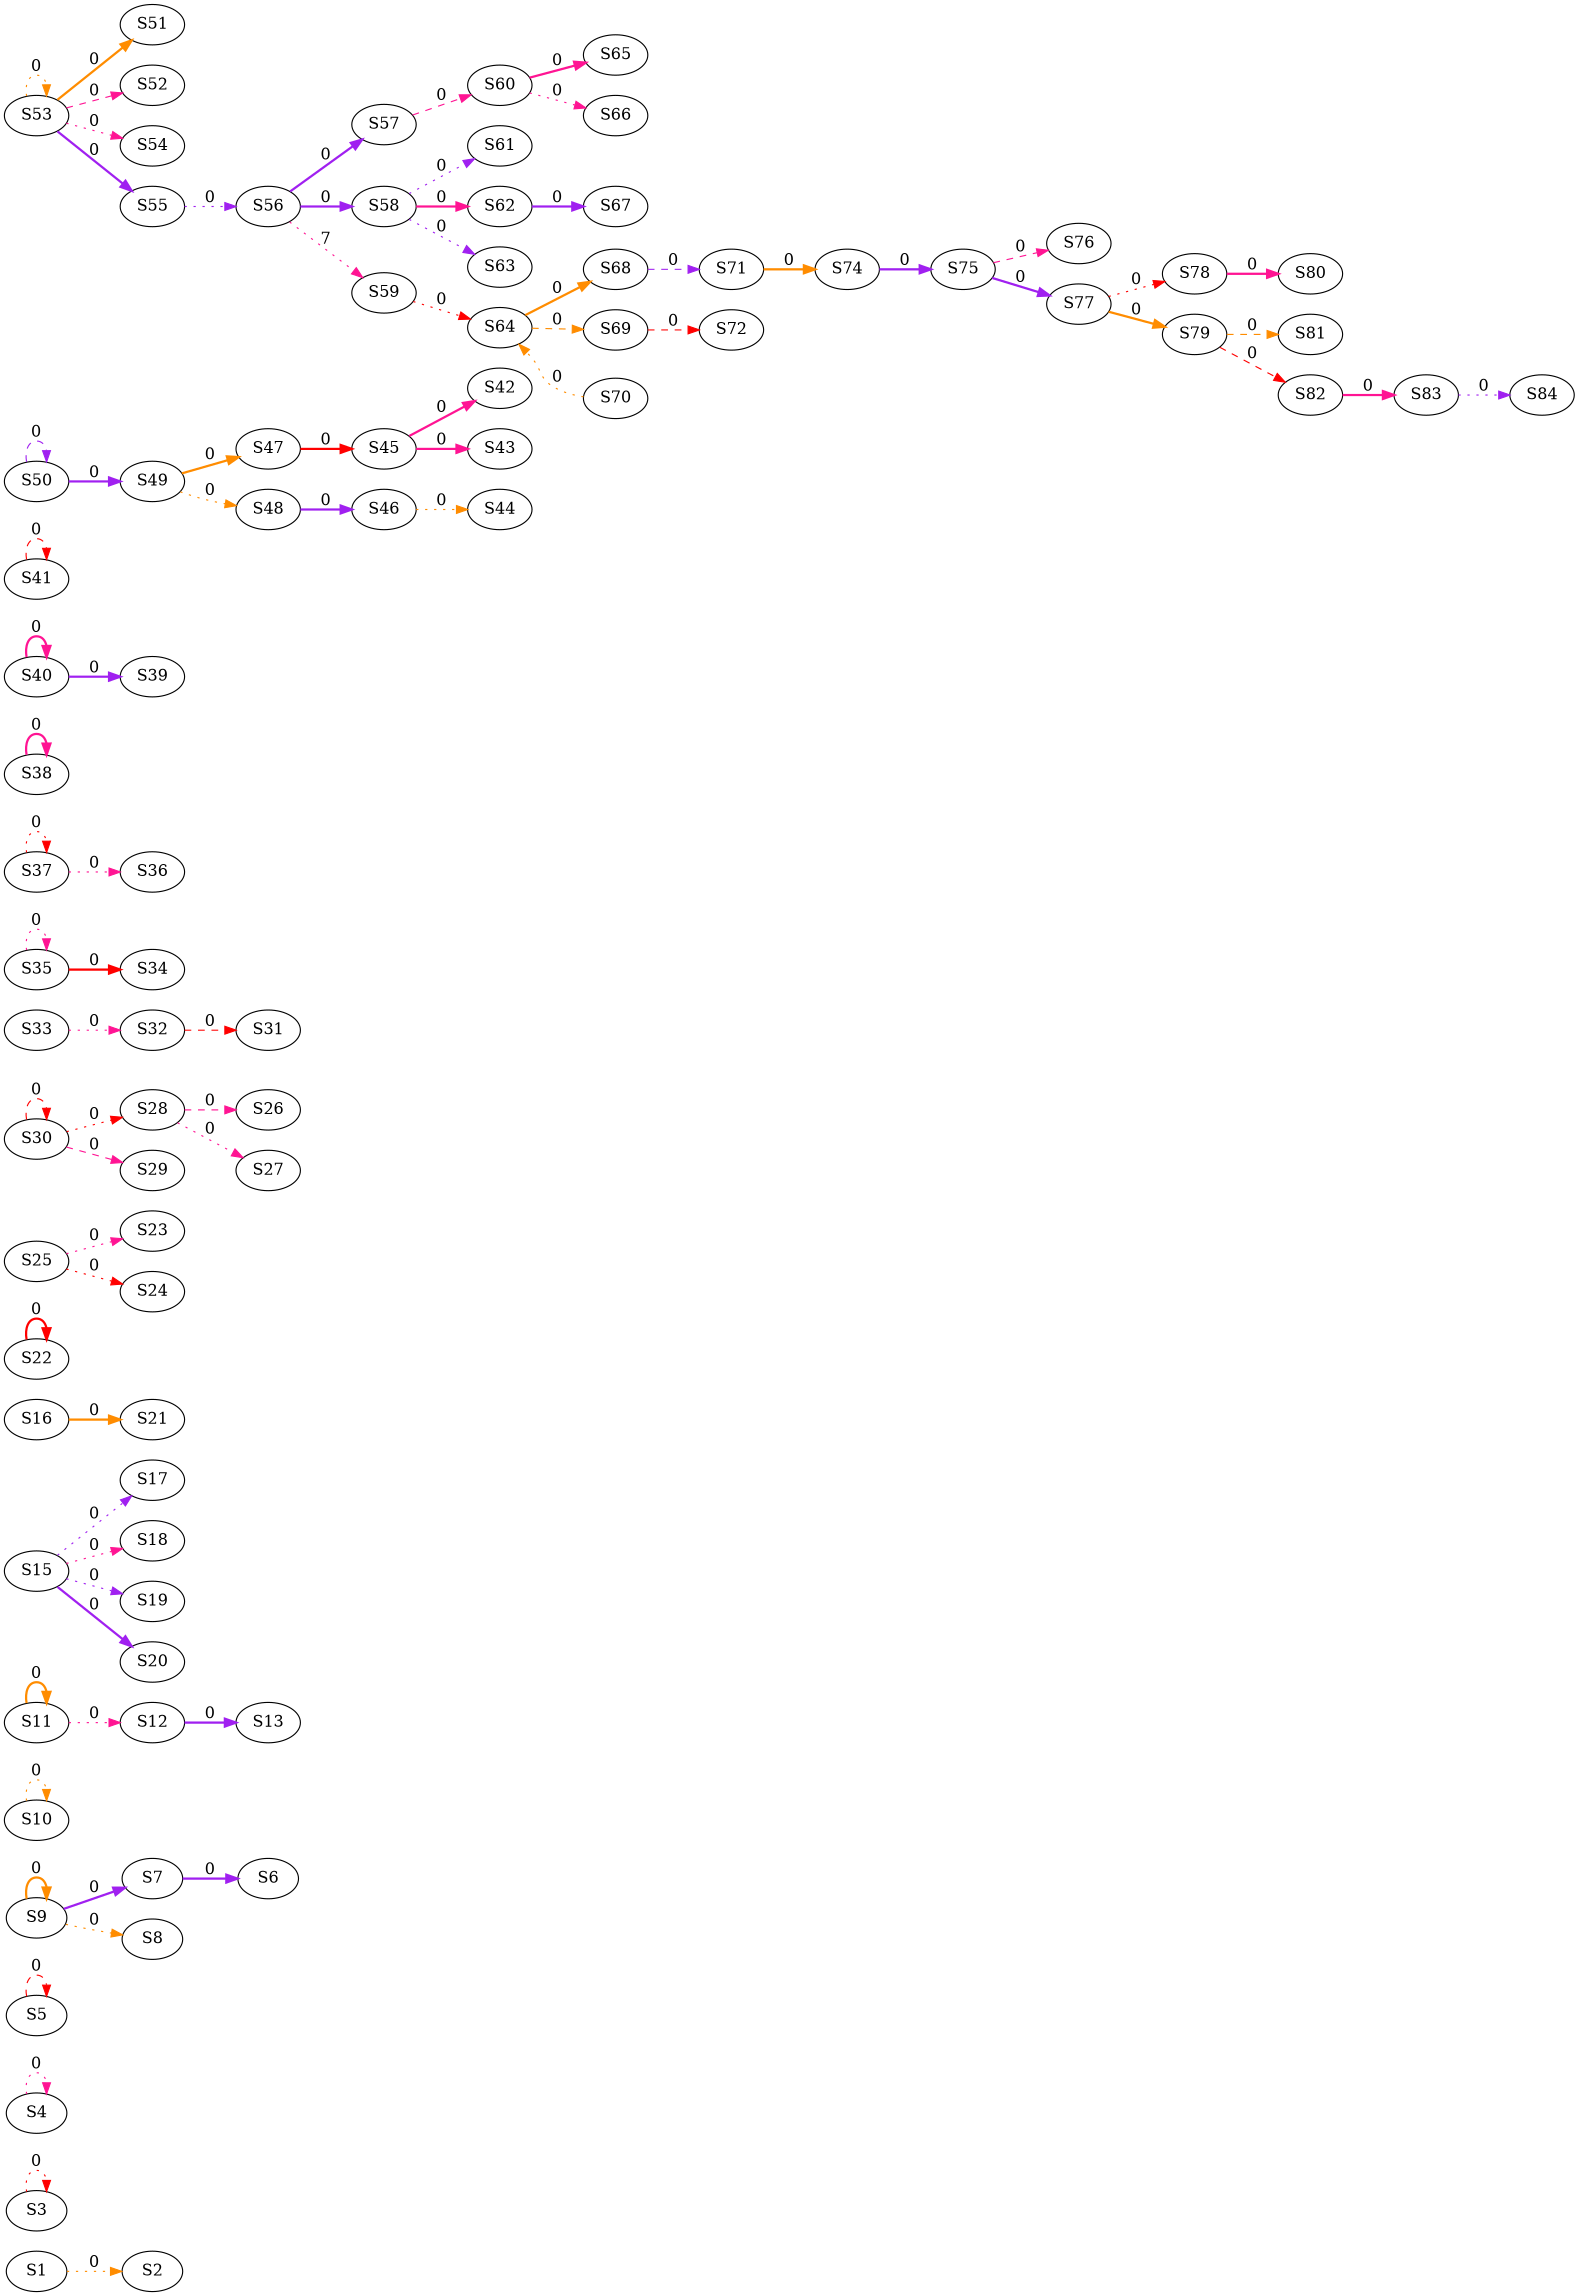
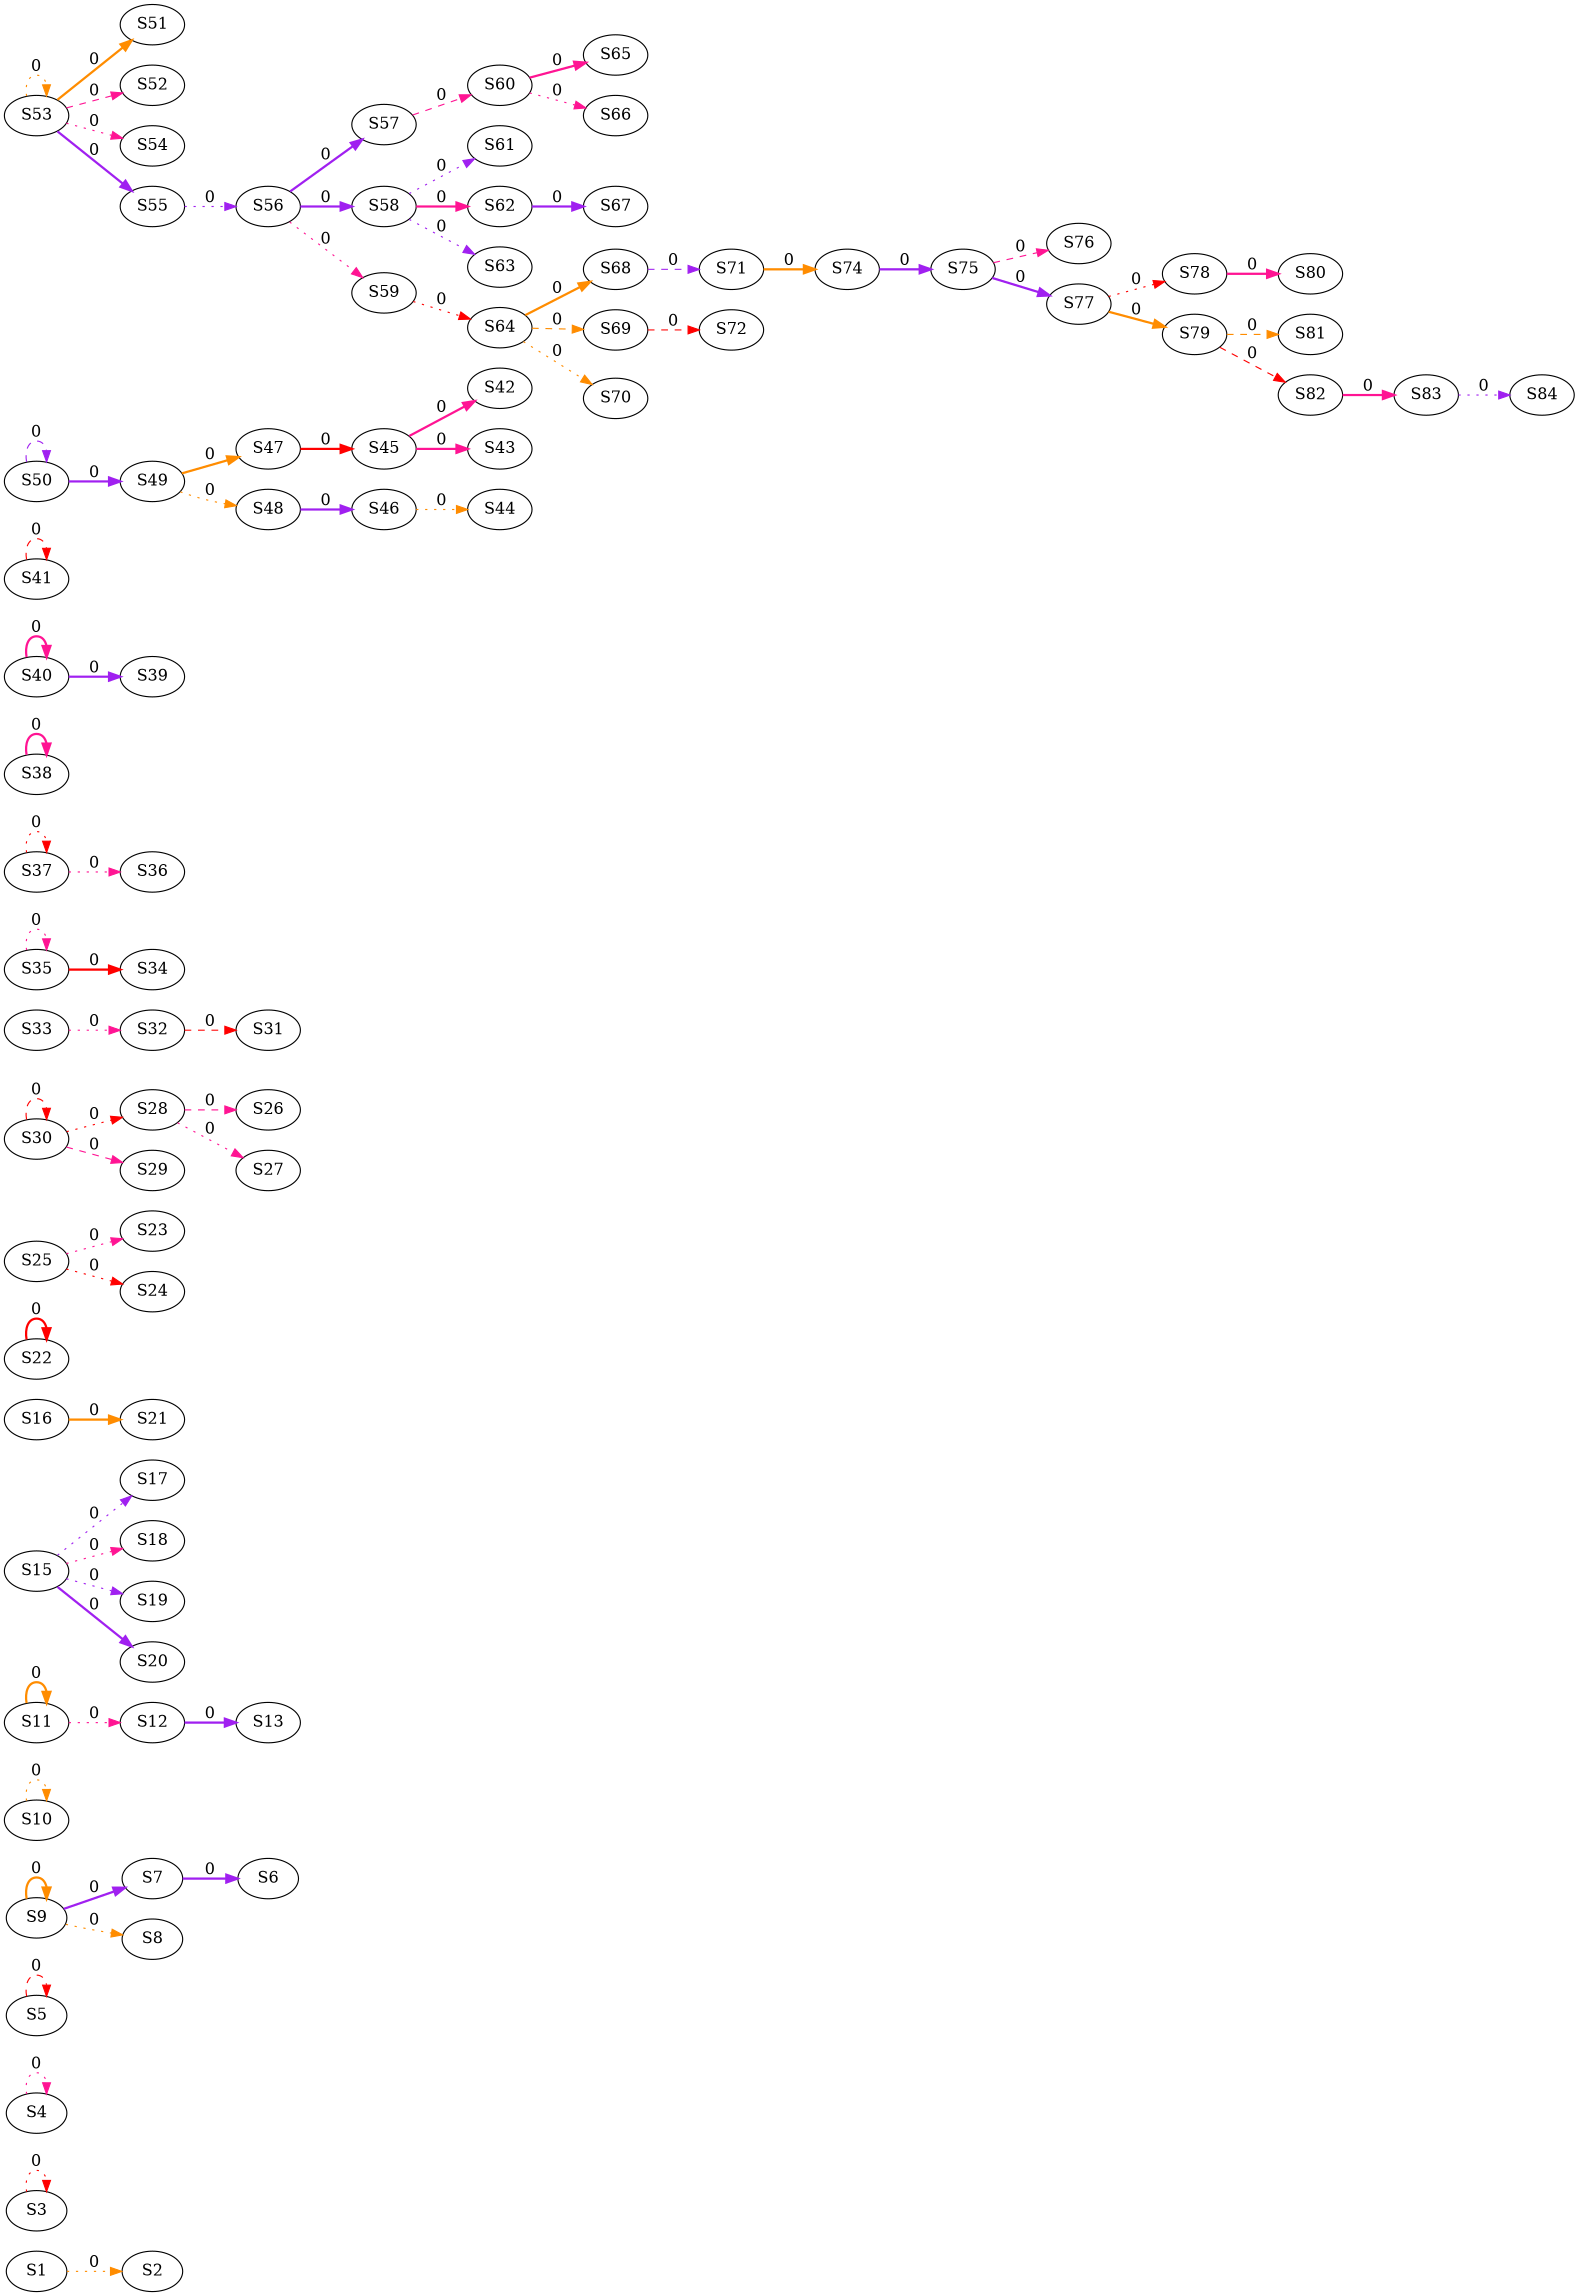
(326, 240) -> (326, 240)
(548, 383) -> (553, 360)
